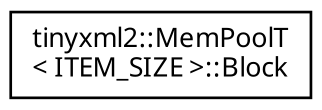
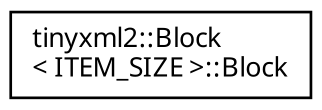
(161, 55) -> (161, 55)
